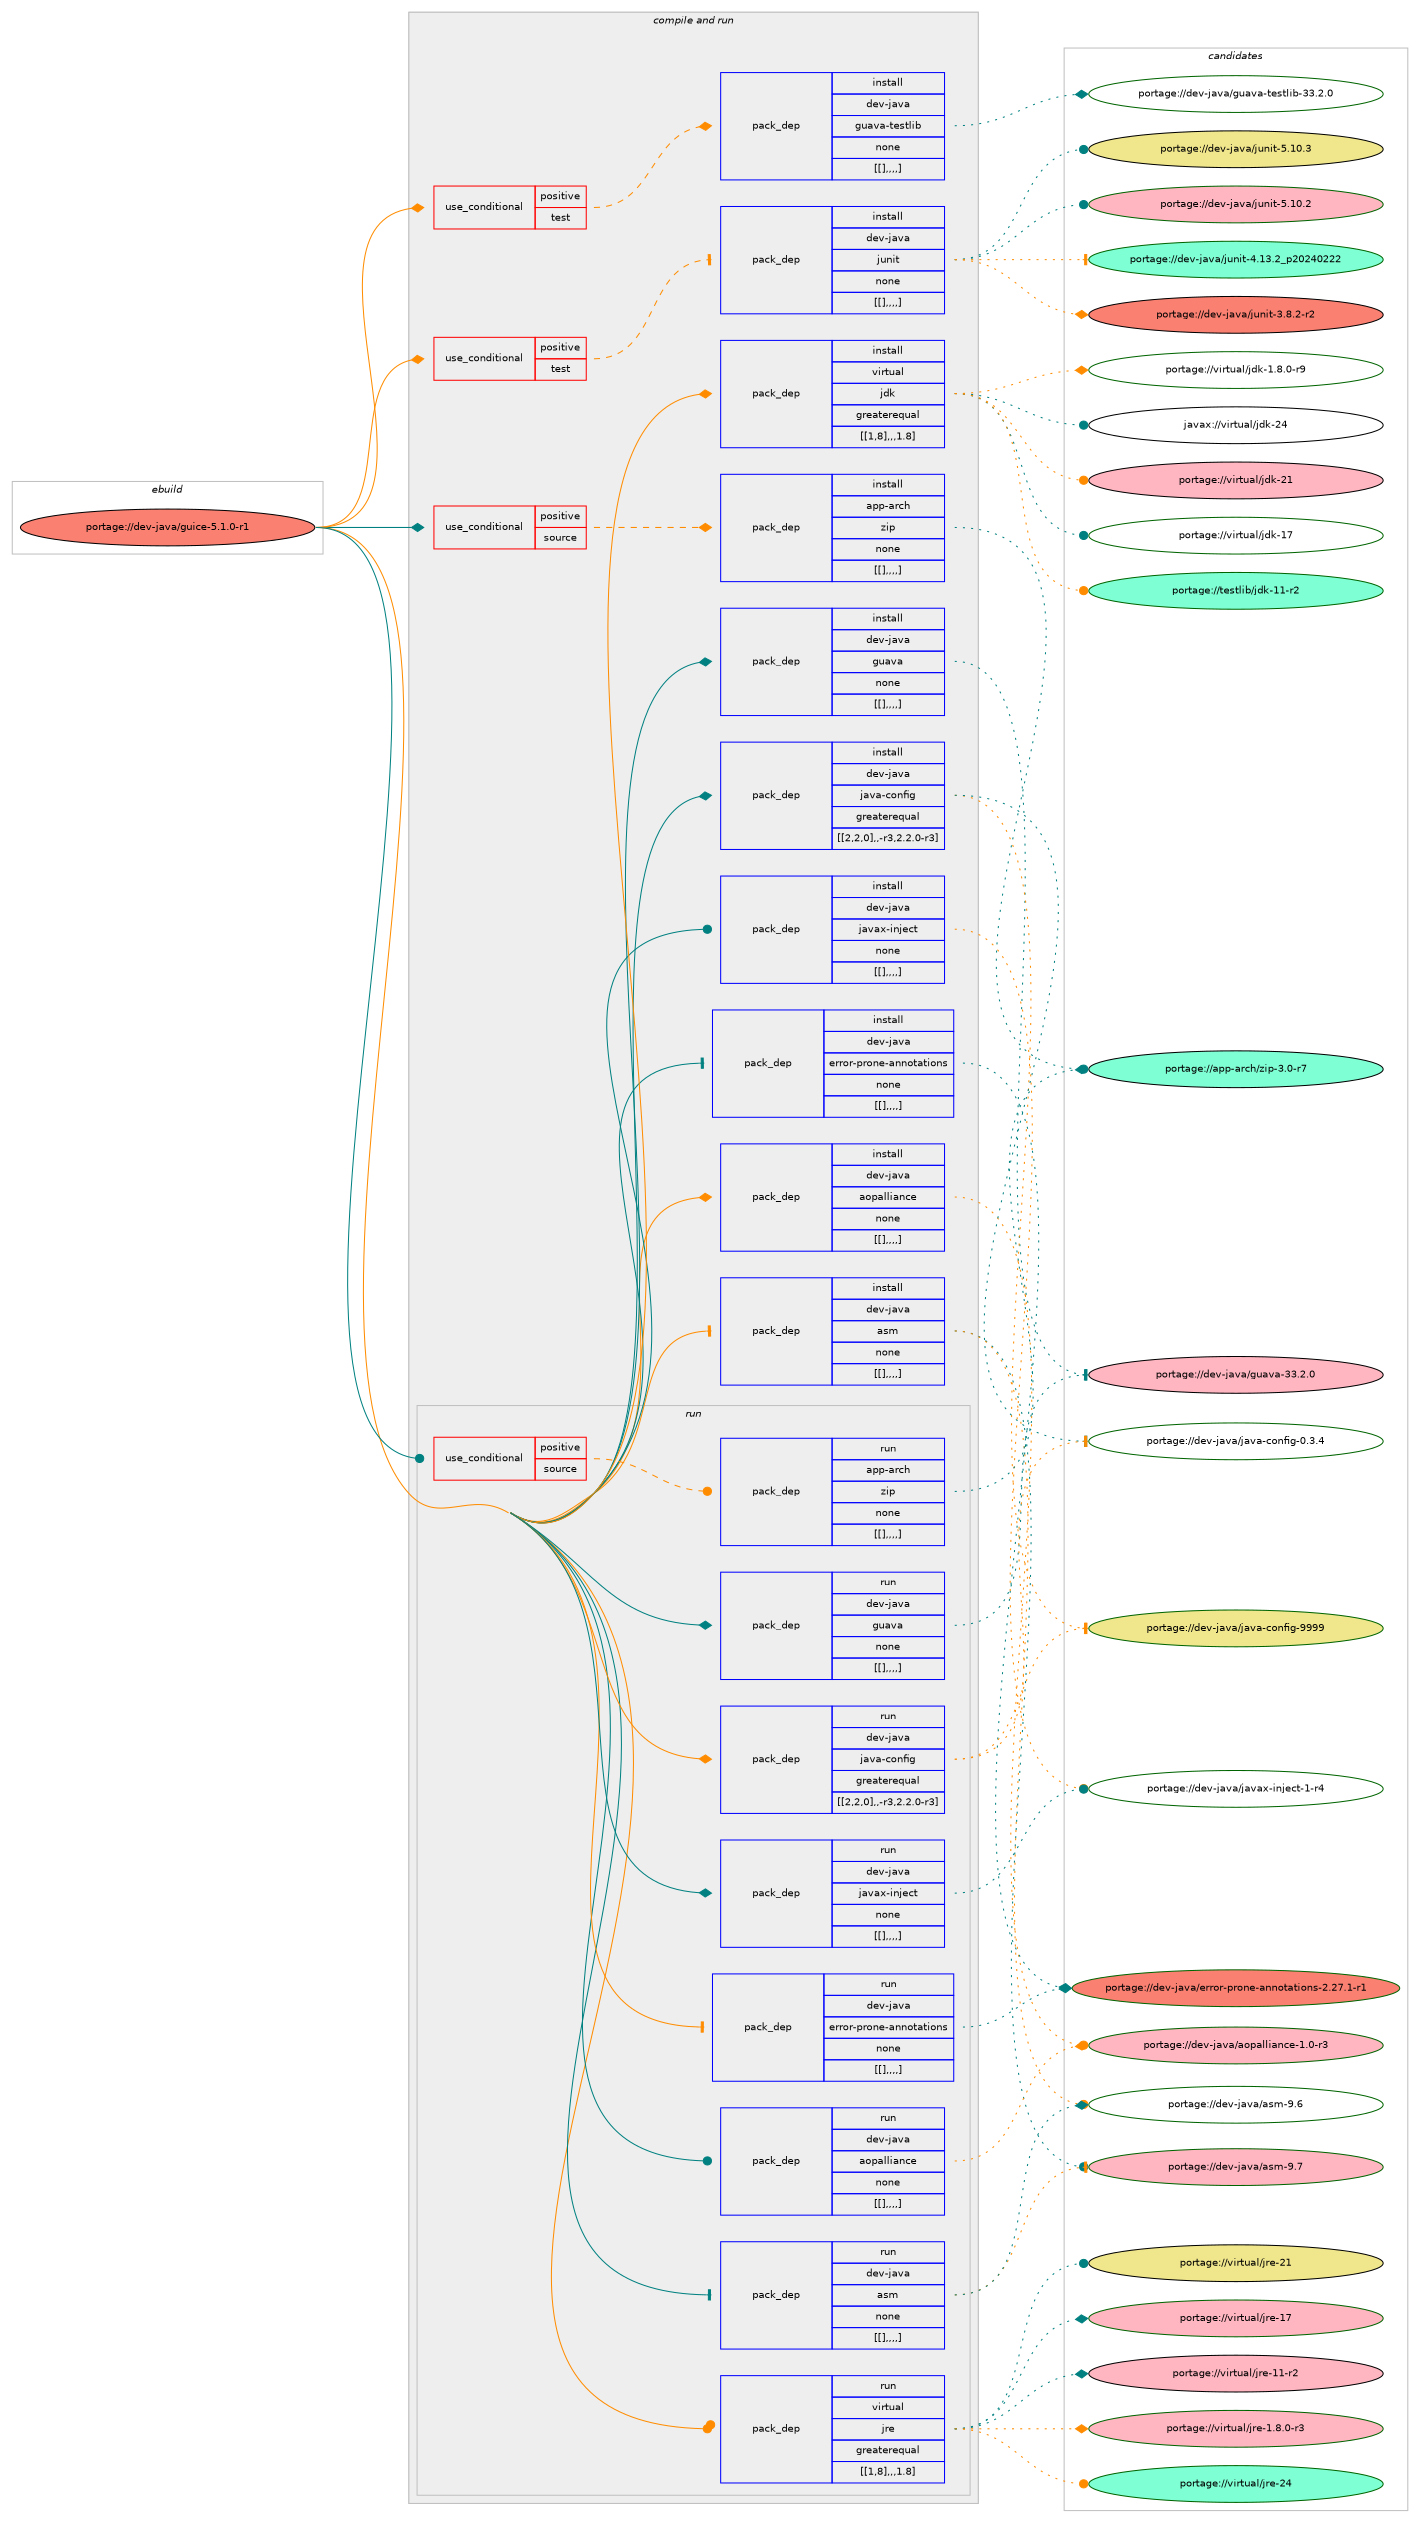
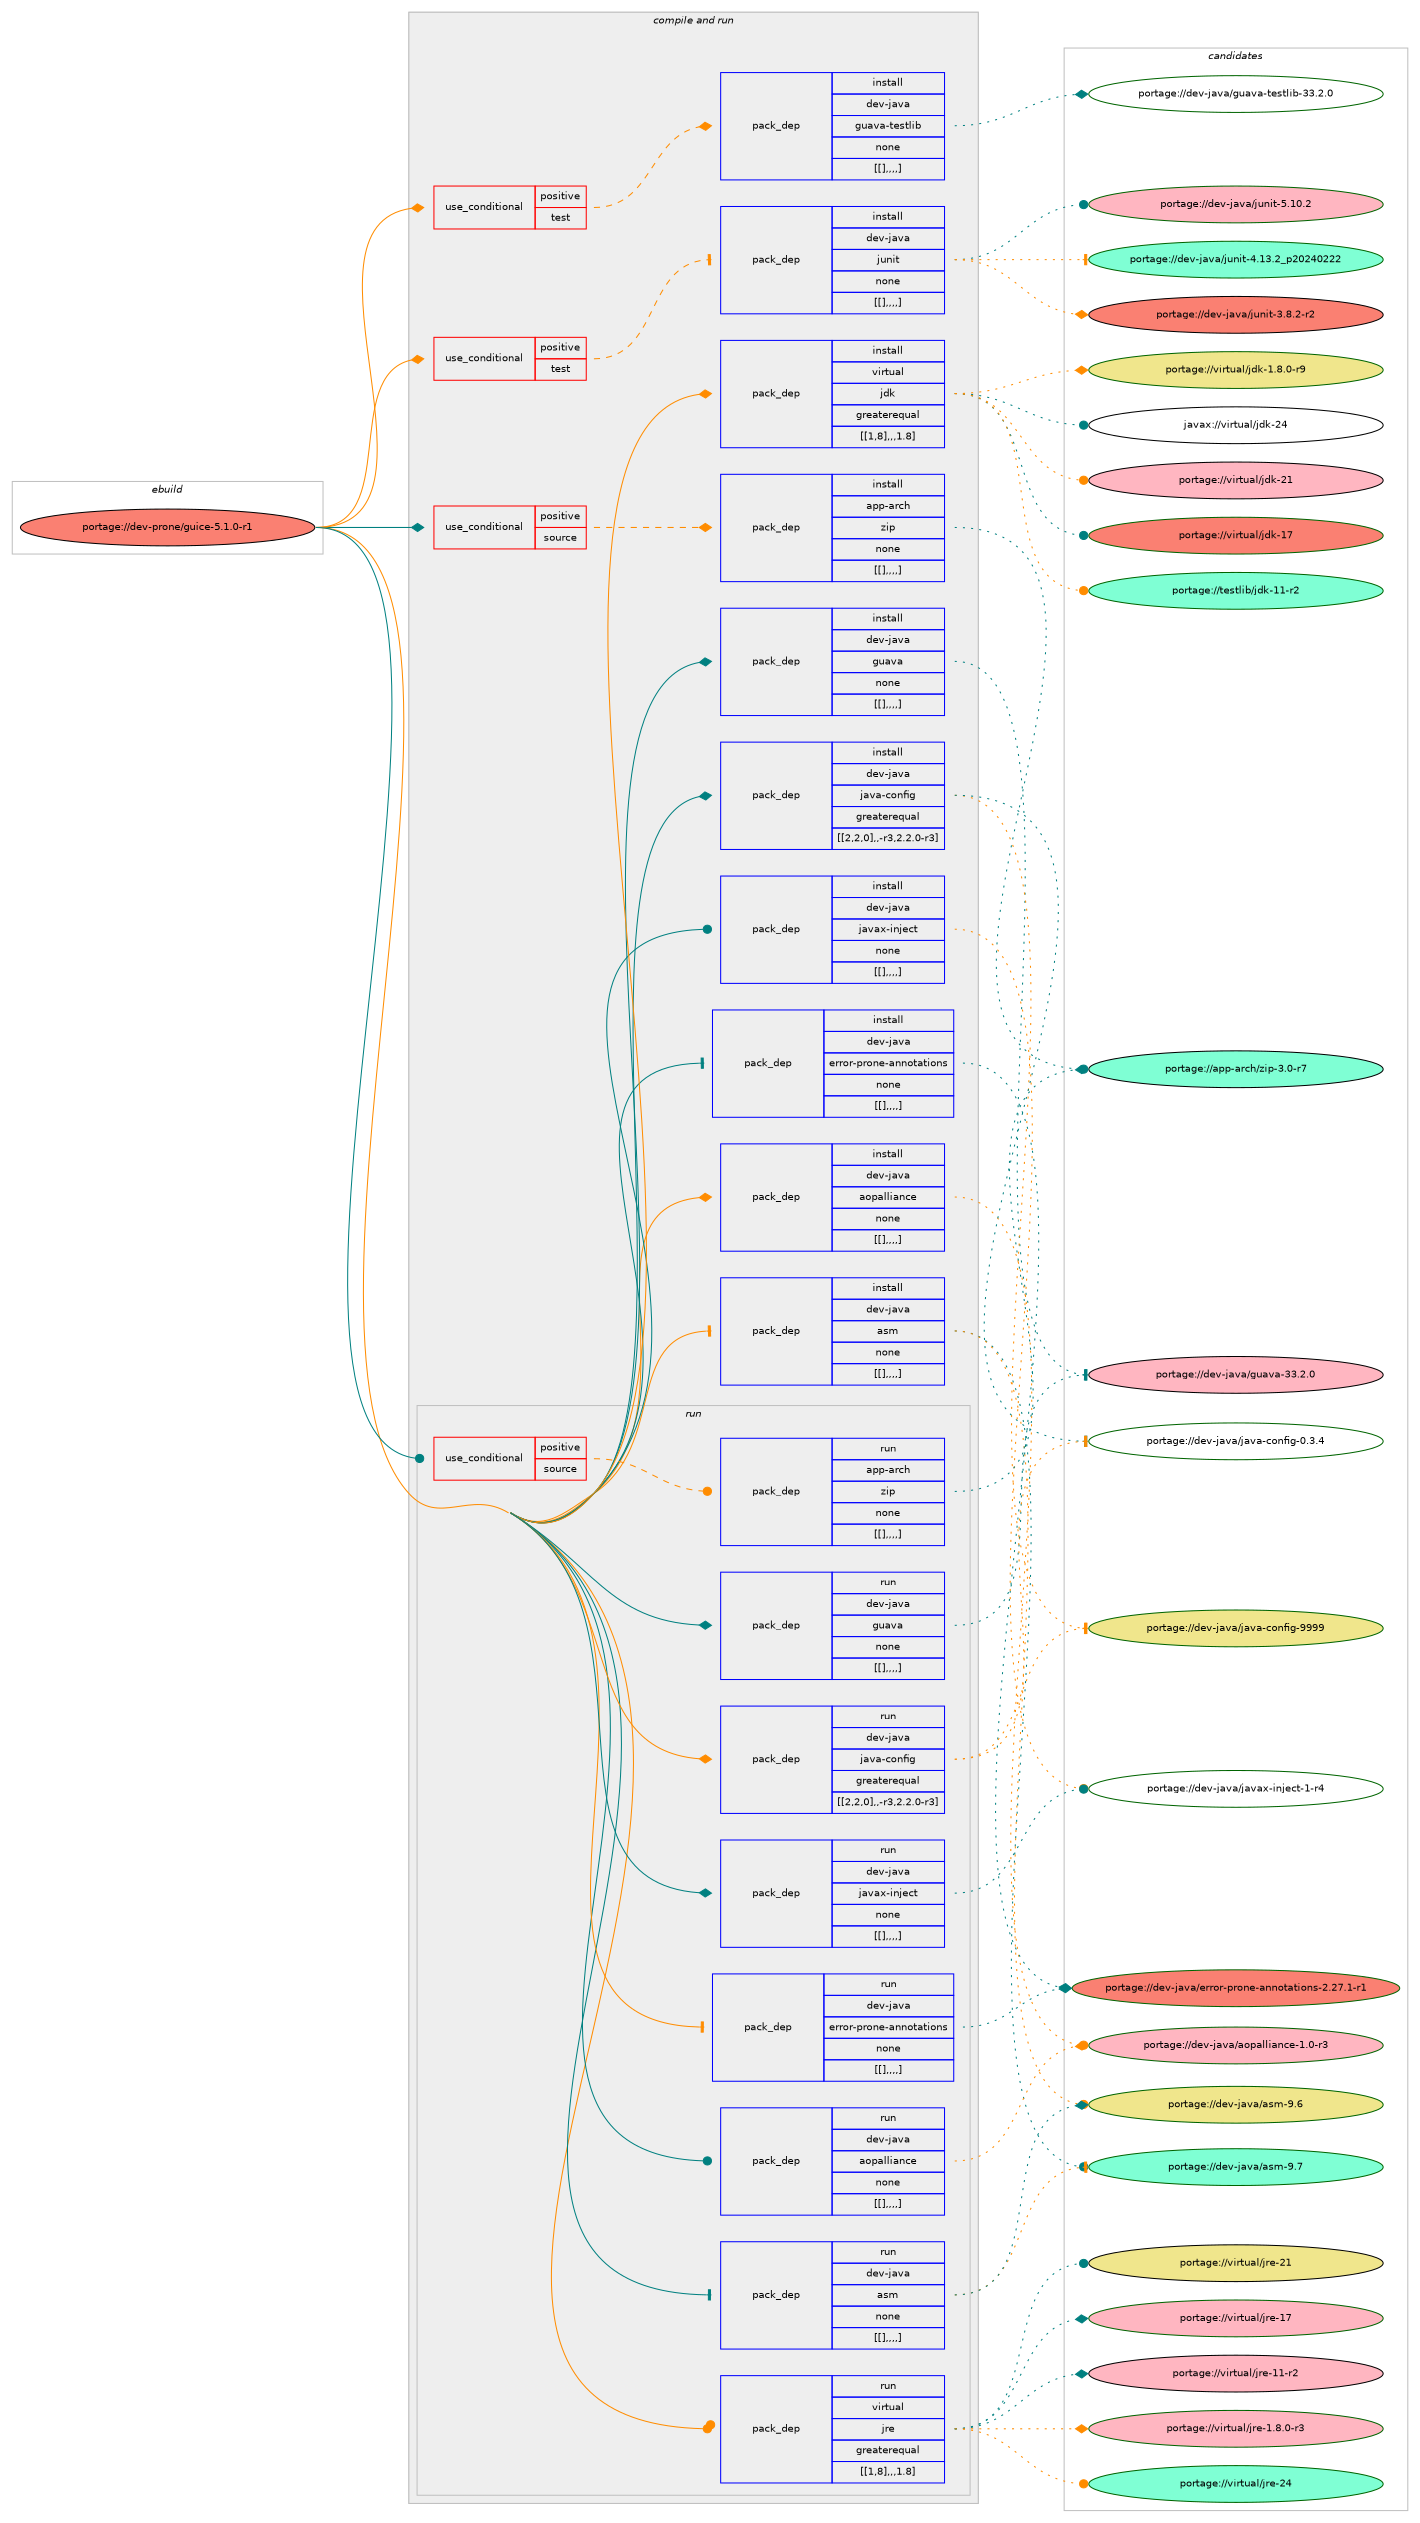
(1236, 149) -> none
(1236, 370) -> (1236, 370)
(168, 527) -> (168, 527)
(1236, 536) -> (1236, 536)
(1236, 2105) -> (1236, 2105)
(1236, 2167) -> (1236, 2167)
